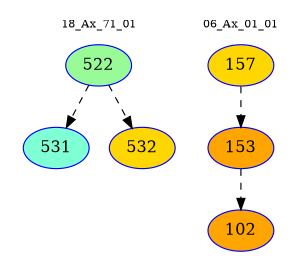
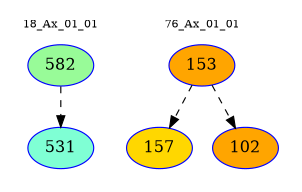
(99, 25) -> (61, 25)
(241, 25) -> (202, 25)
(99, 65) -> (61, 65)
(241, 101) -> (184, 101)
(142, 148) -> none
